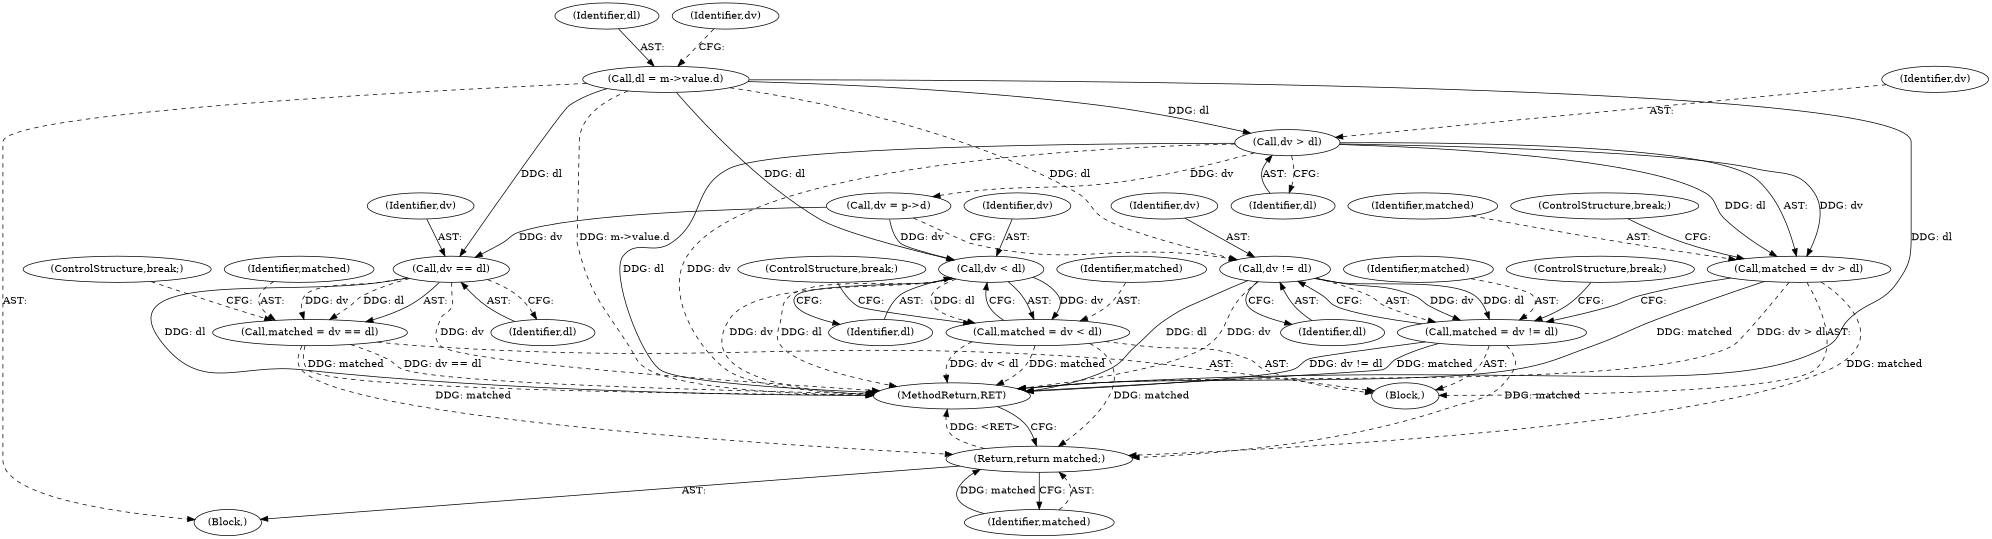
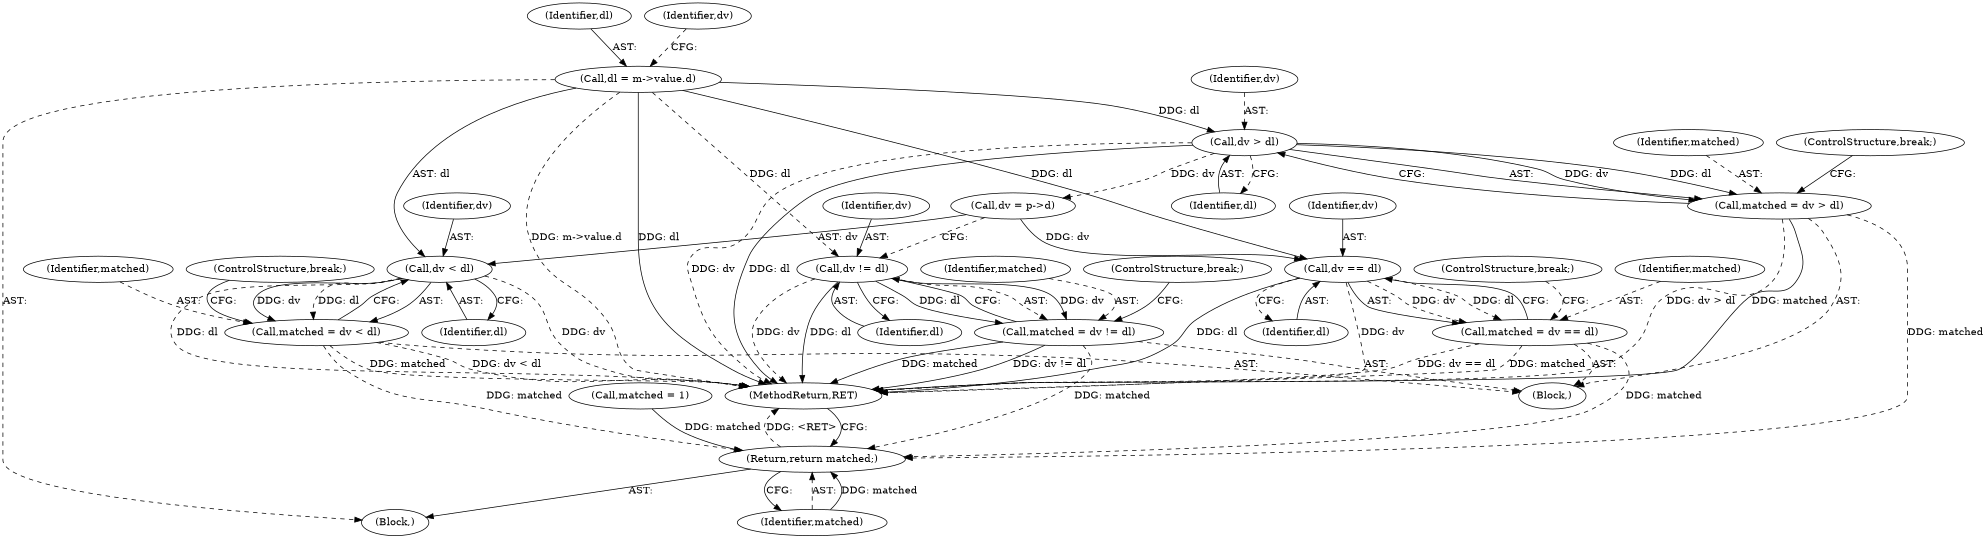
(785, 174) -> (432, 174)
(922, 238) -> (838, 238)
none -> (1468, 285)
(1641, 295) -> (1486, 190)
none -> (640, 396)
